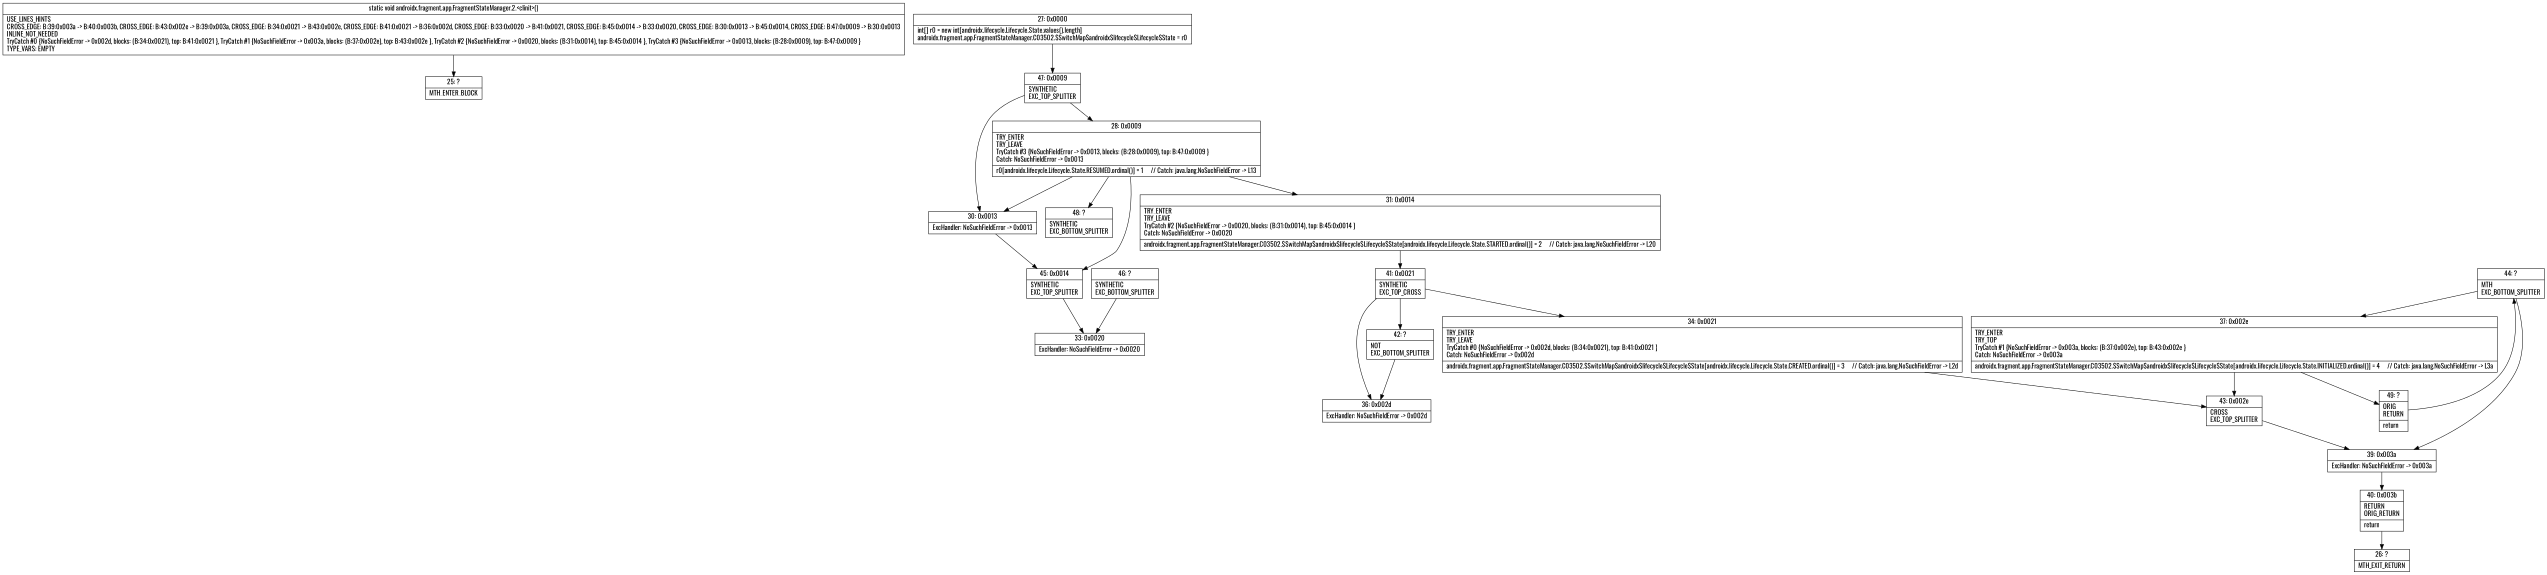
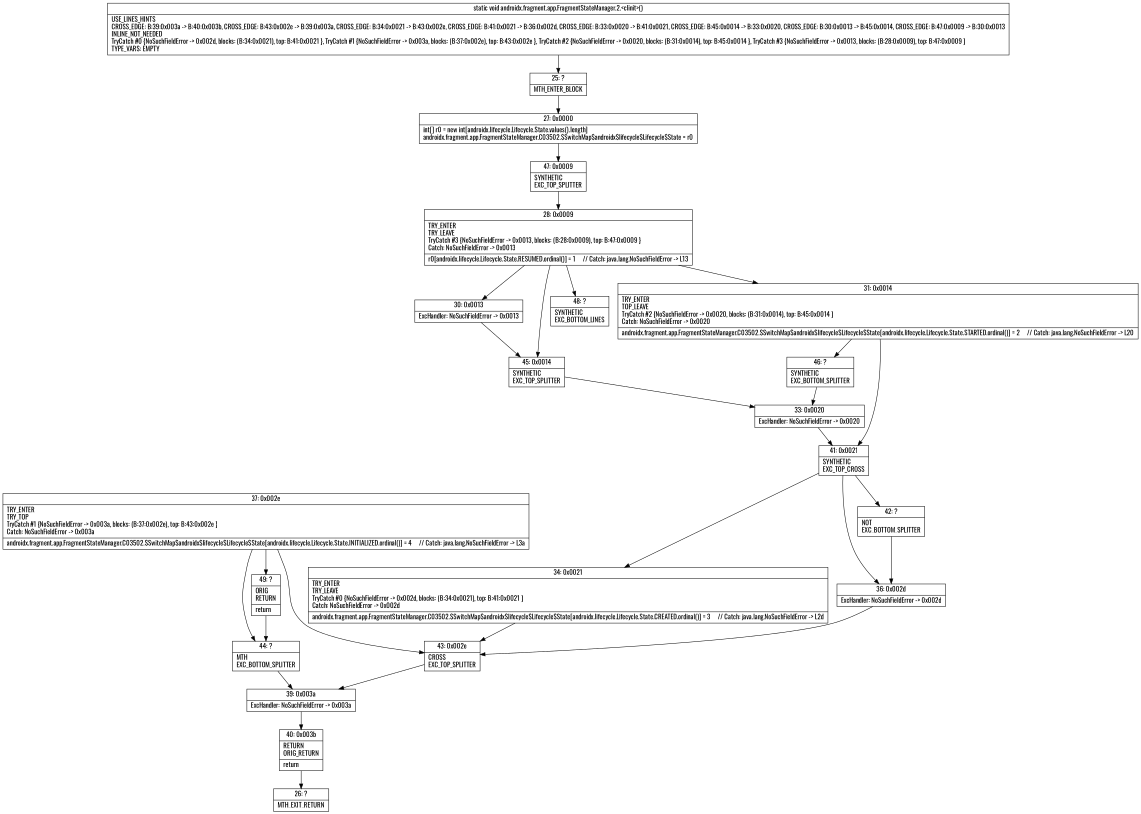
none -> (558, 102)
(979, 140) -> none
(1157, 219) -> (635, 307)
(1079, 232) -> (580, 320)
(2421, 303) -> (243, 593)
none -> (845, 346)
none -> (824, 435)
none -> (681, 643)
